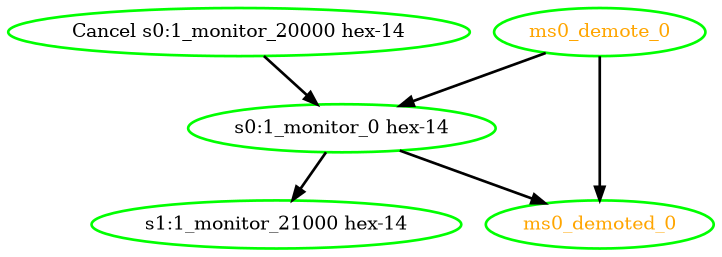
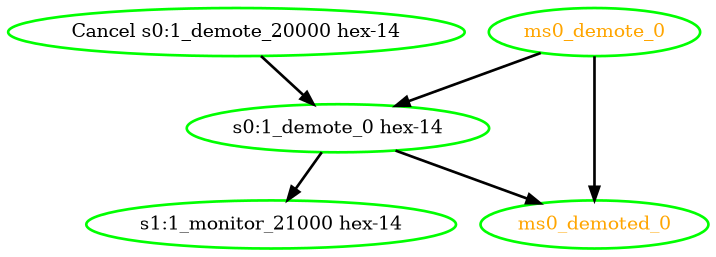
(239, 32) -> (236, 32)
(342, 128) -> (338, 128)
